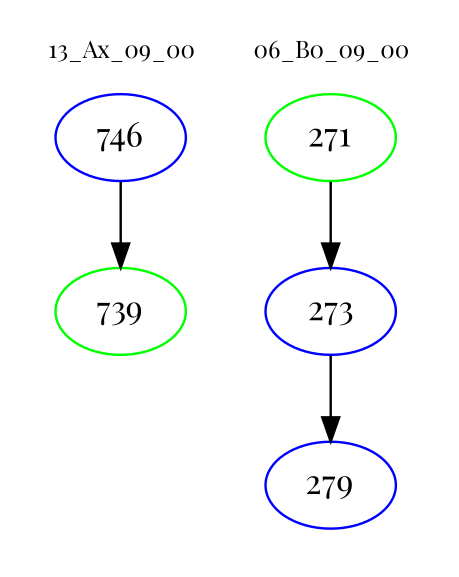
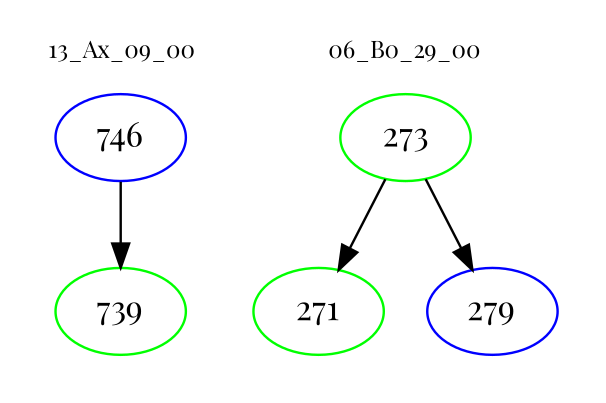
(332, 52) -> (406, 52)
(331, 213) -> (368, 214)
(331, 311) -> (406, 138)
